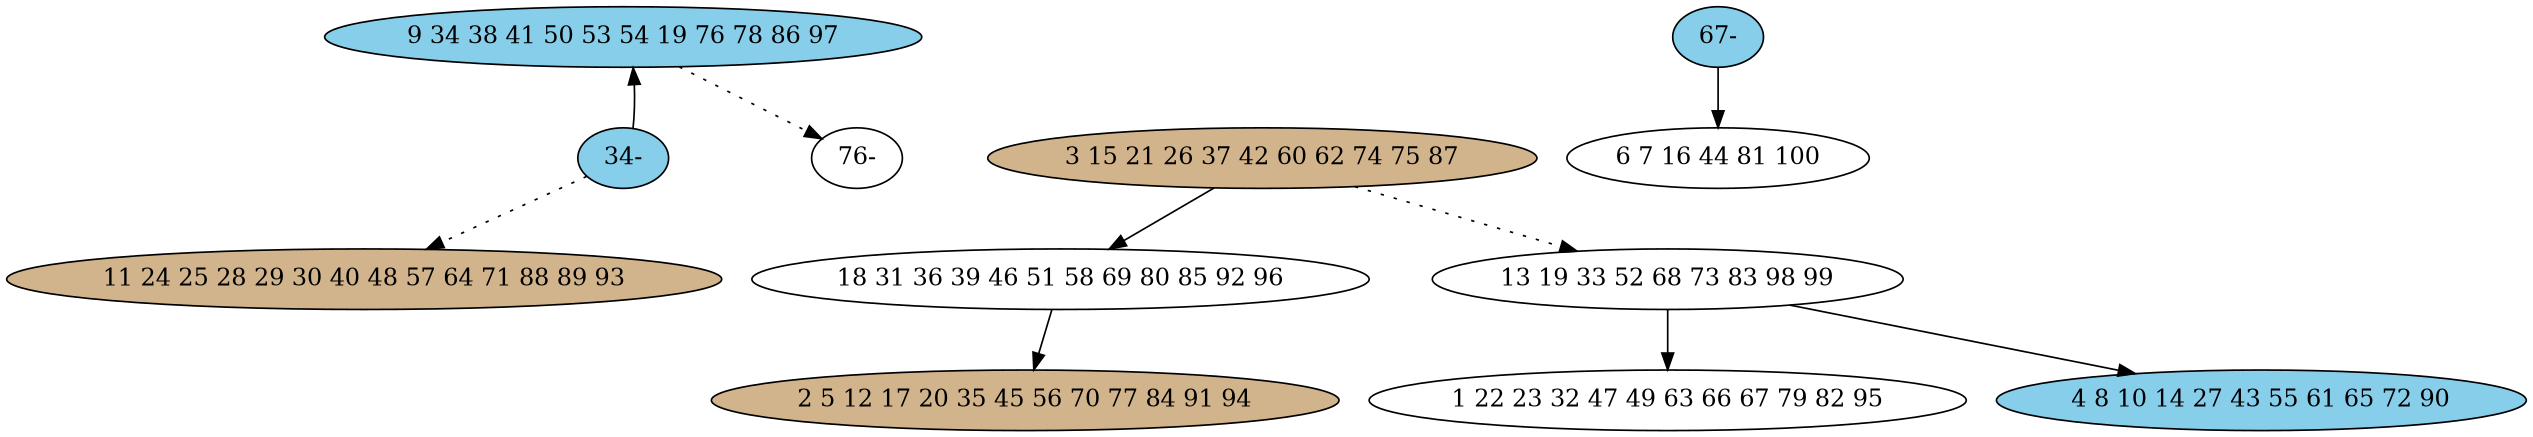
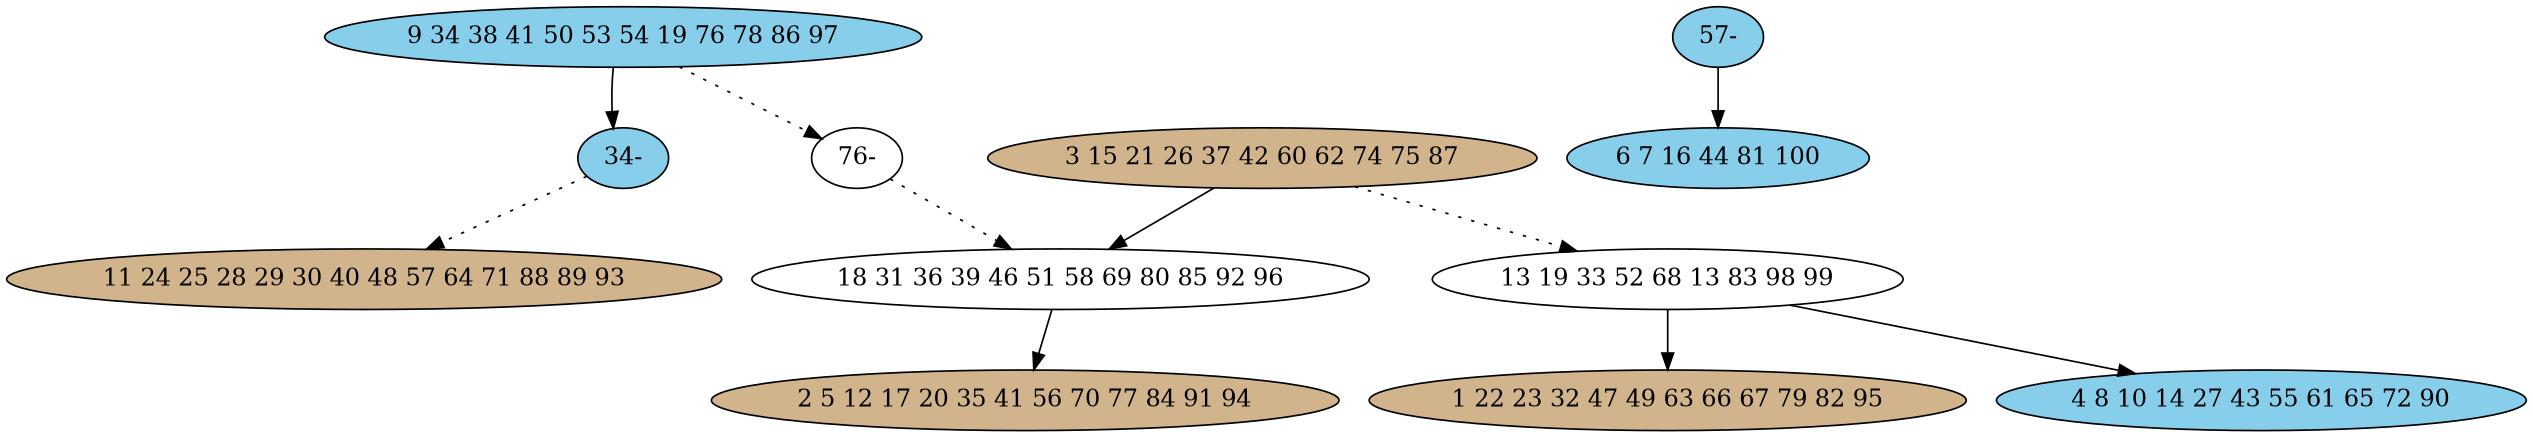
(1718, 37) -> (1718, 37)
(634, 107) -> (612, 90)
(1718, 158) -> (1718, 158)
none -> (943, 210)
(1668, 279) -> (1668, 279)
(1025, 400) -> (1025, 400)
(1668, 400) -> (1668, 400)
